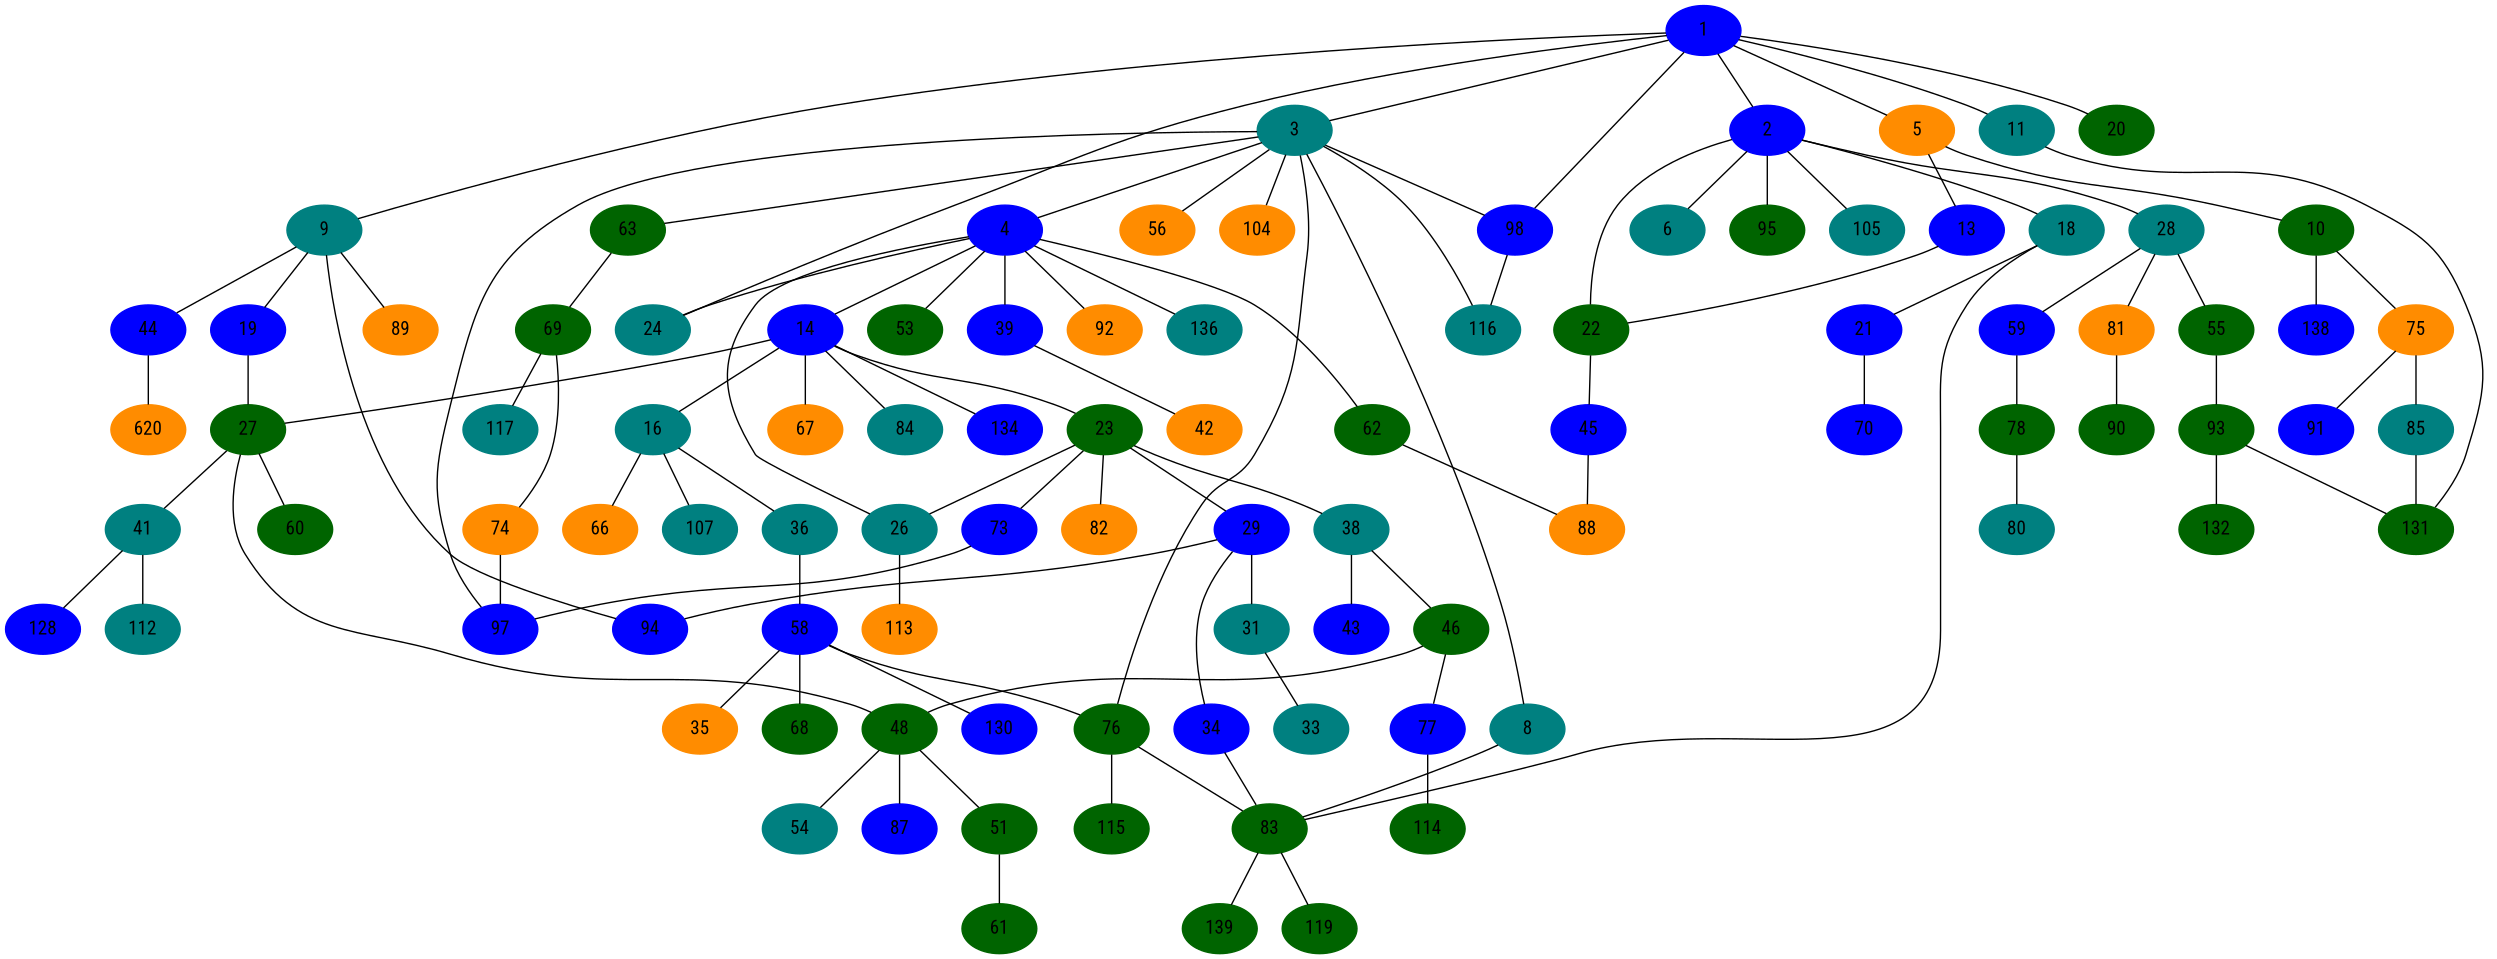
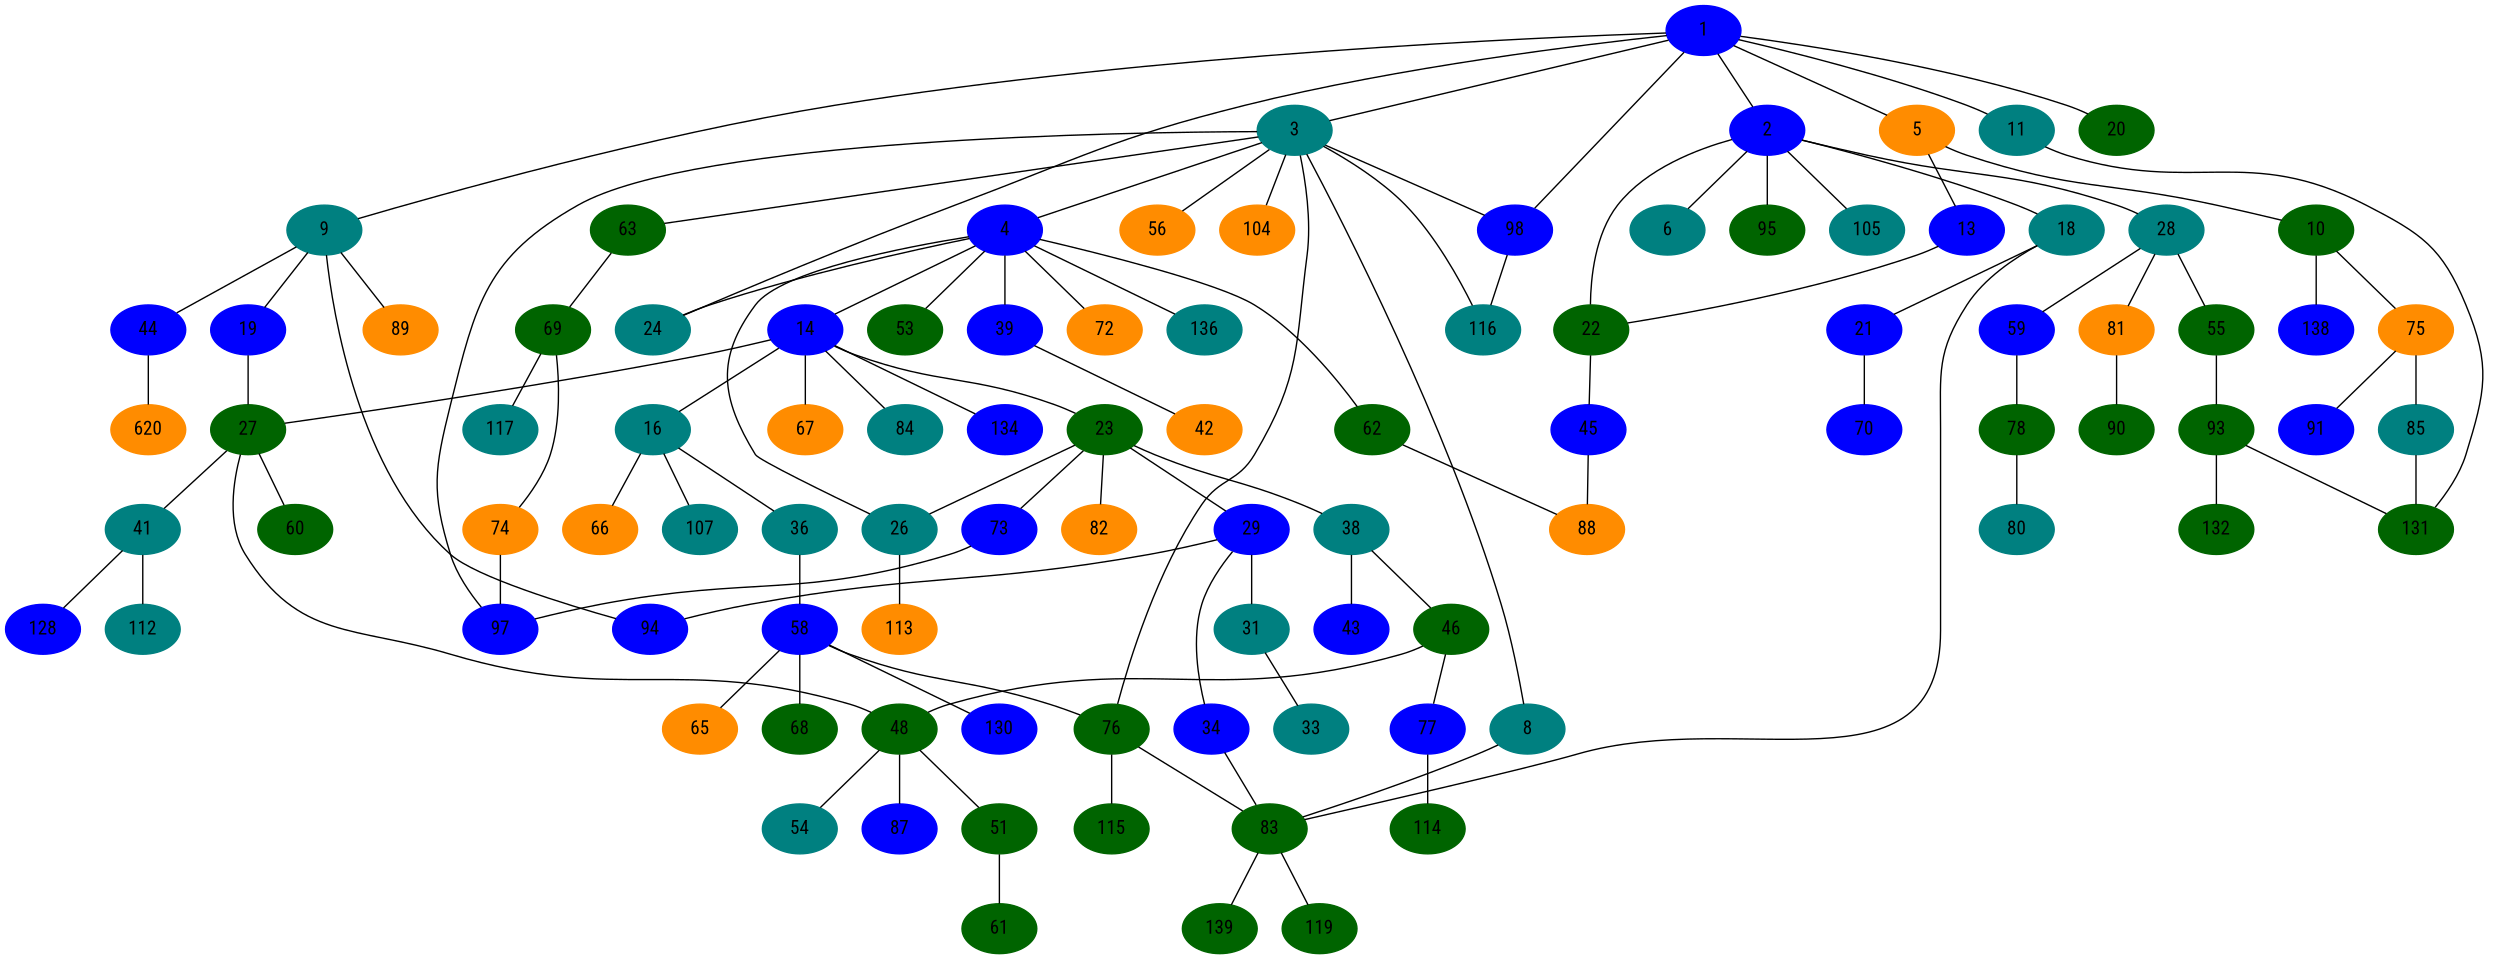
(1105, 330) -> (1105, 330)
(700, 729) -> (700, 729)
